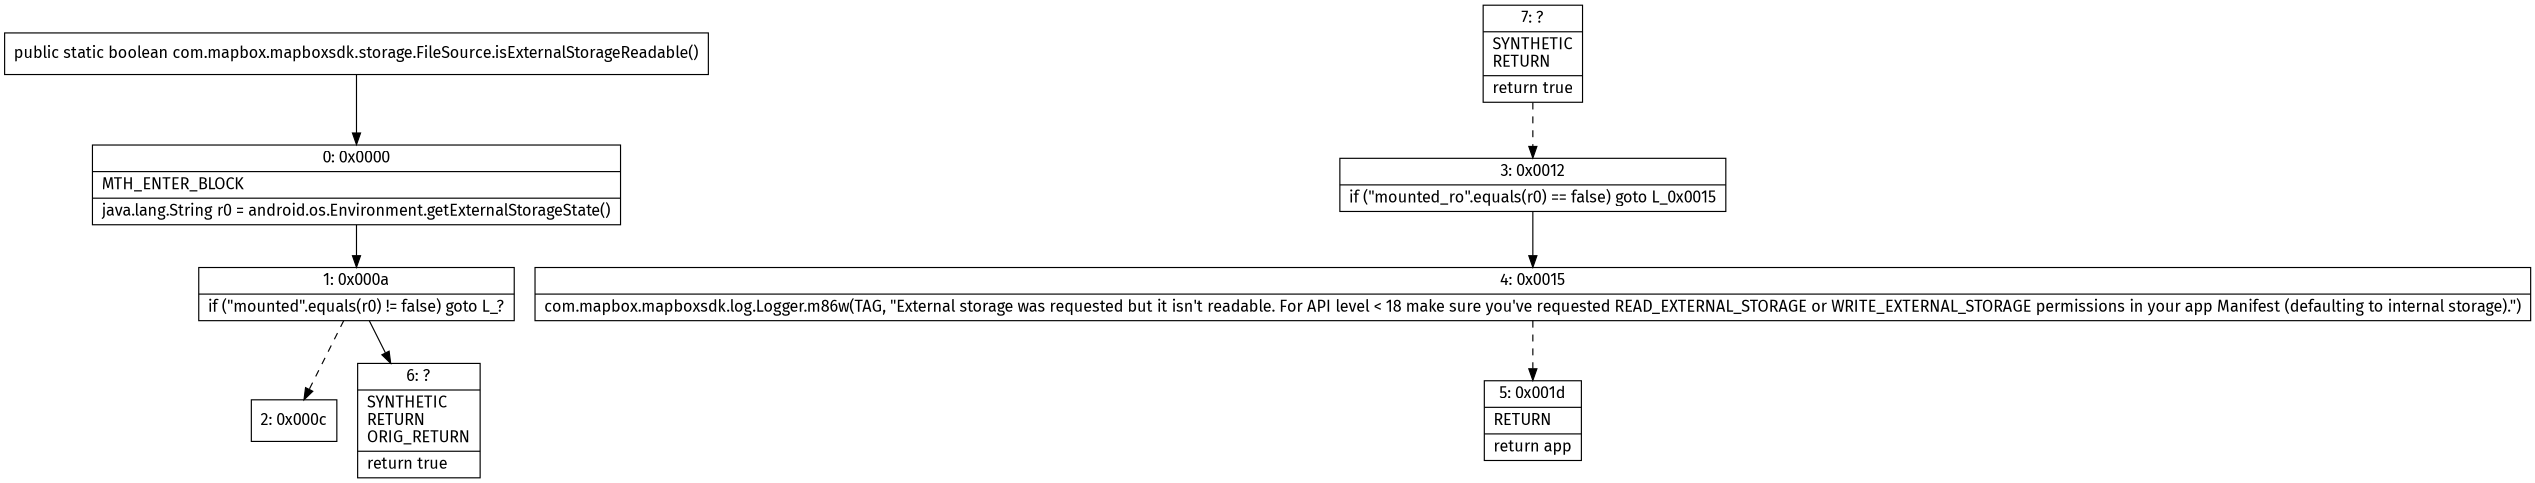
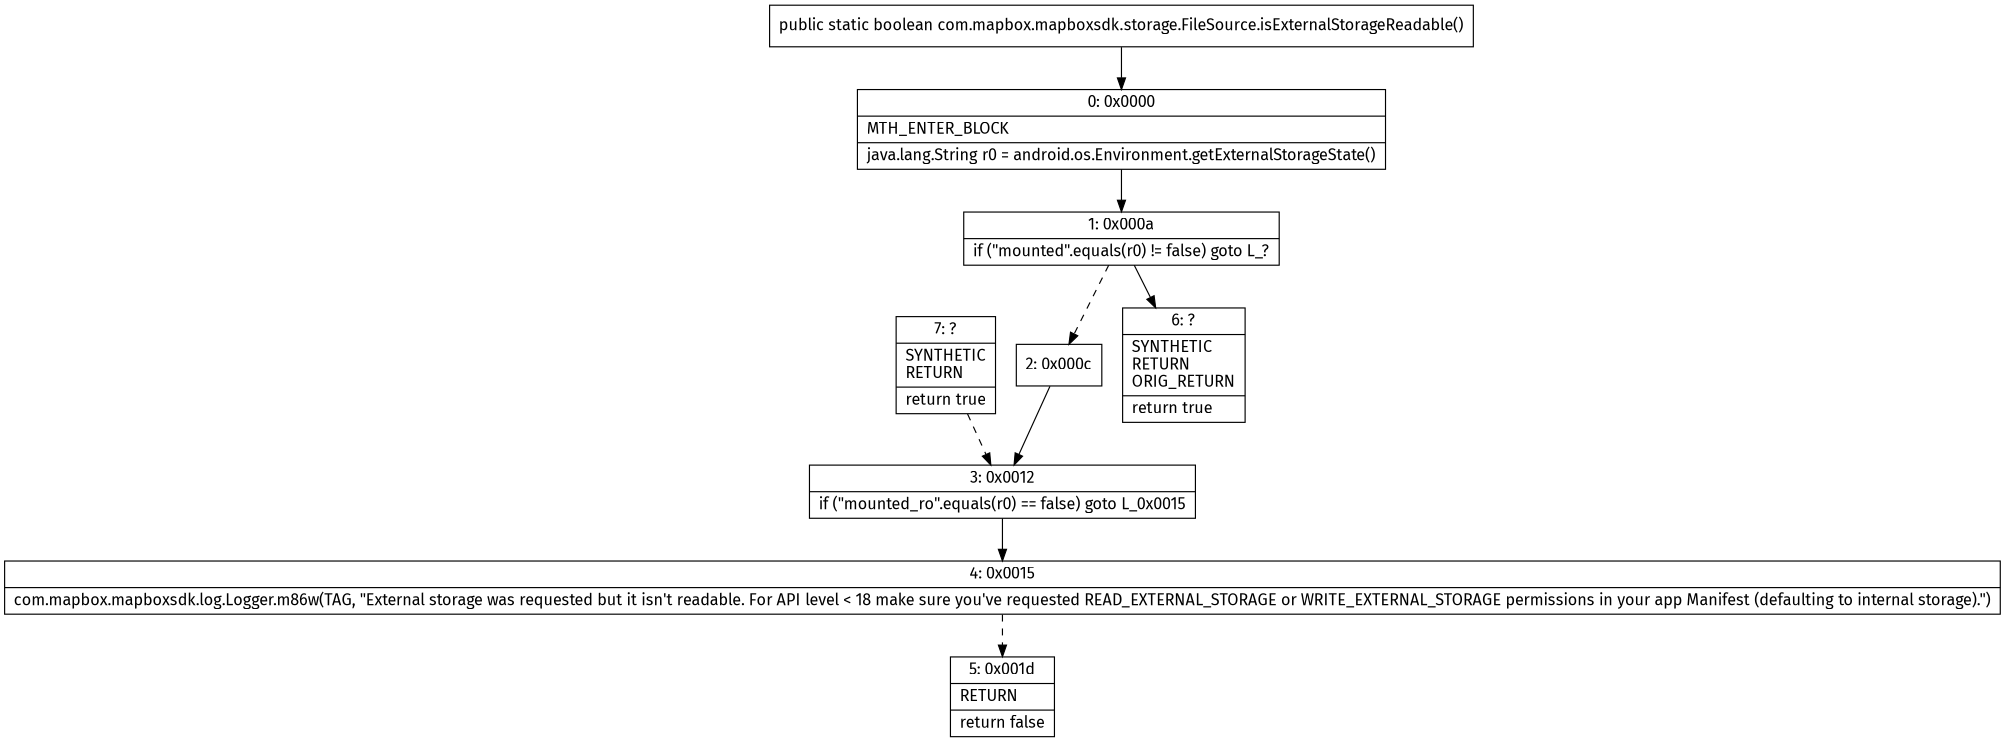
none -> (1034, 420)
(1533, 447) -> (1002, 723)
